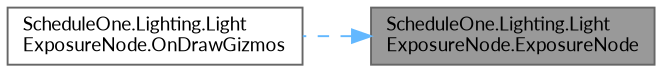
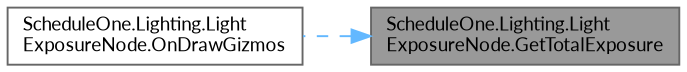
(513, 36) -> (525, 36)
